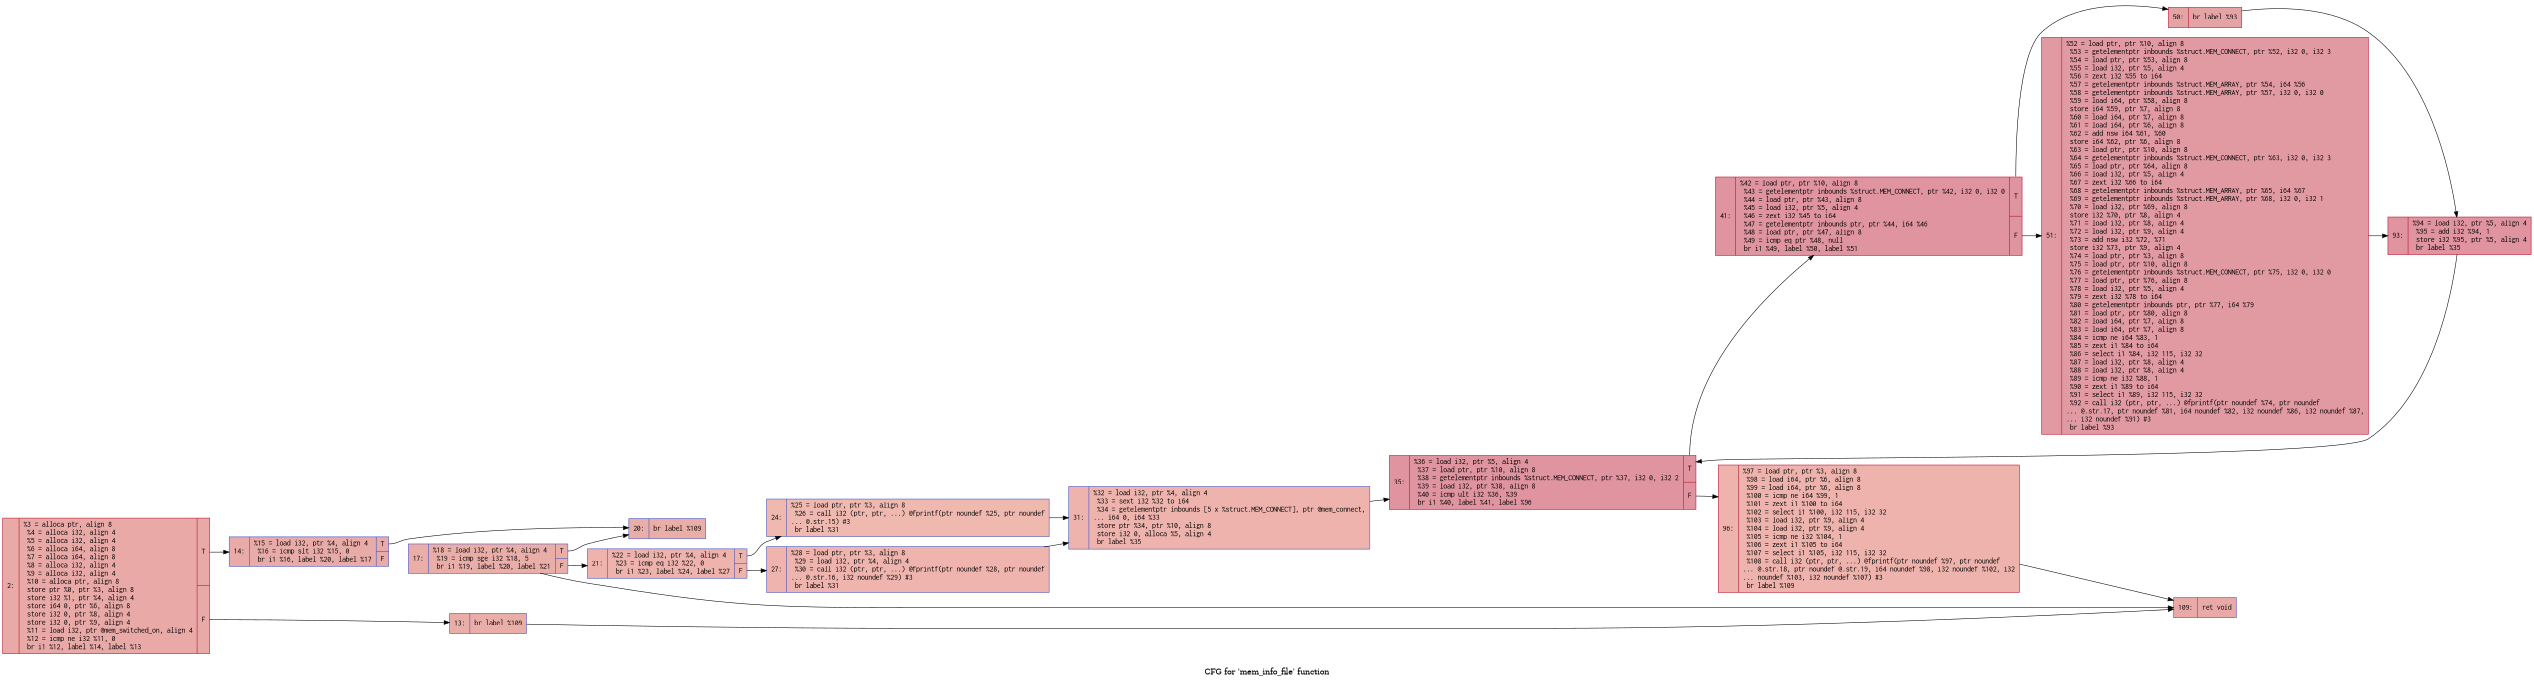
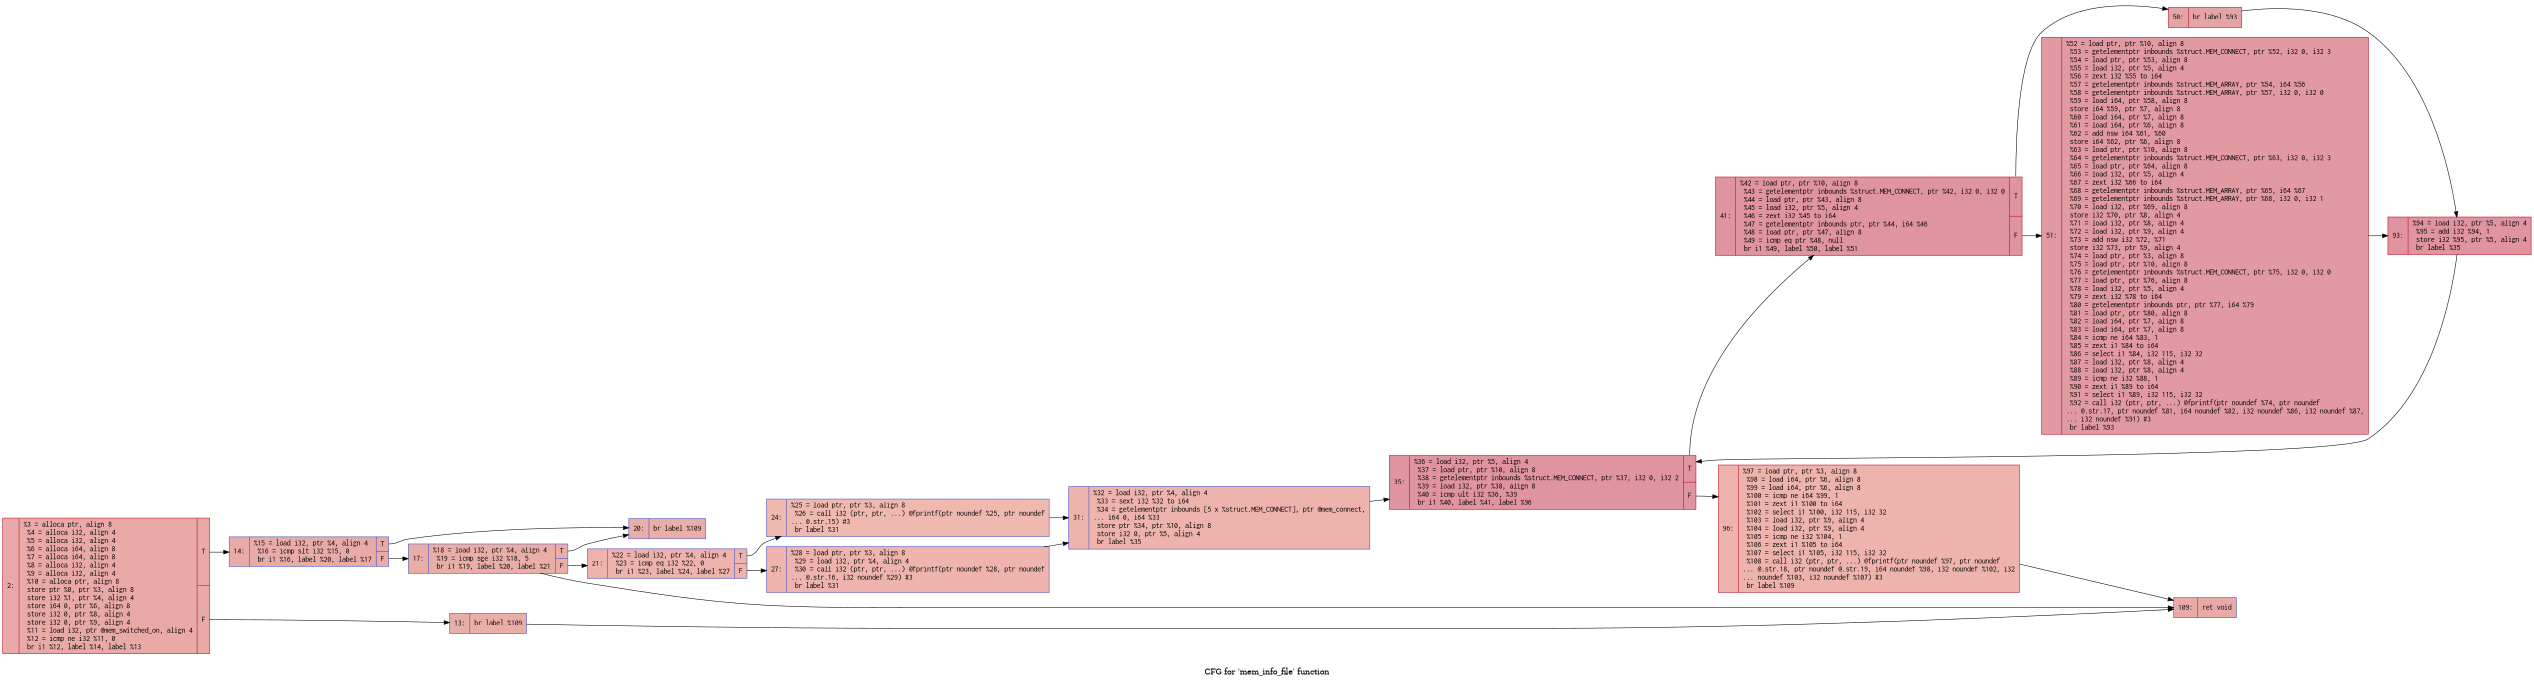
(1152, 534) -> (1147, 534)
none -> (396, 559)
